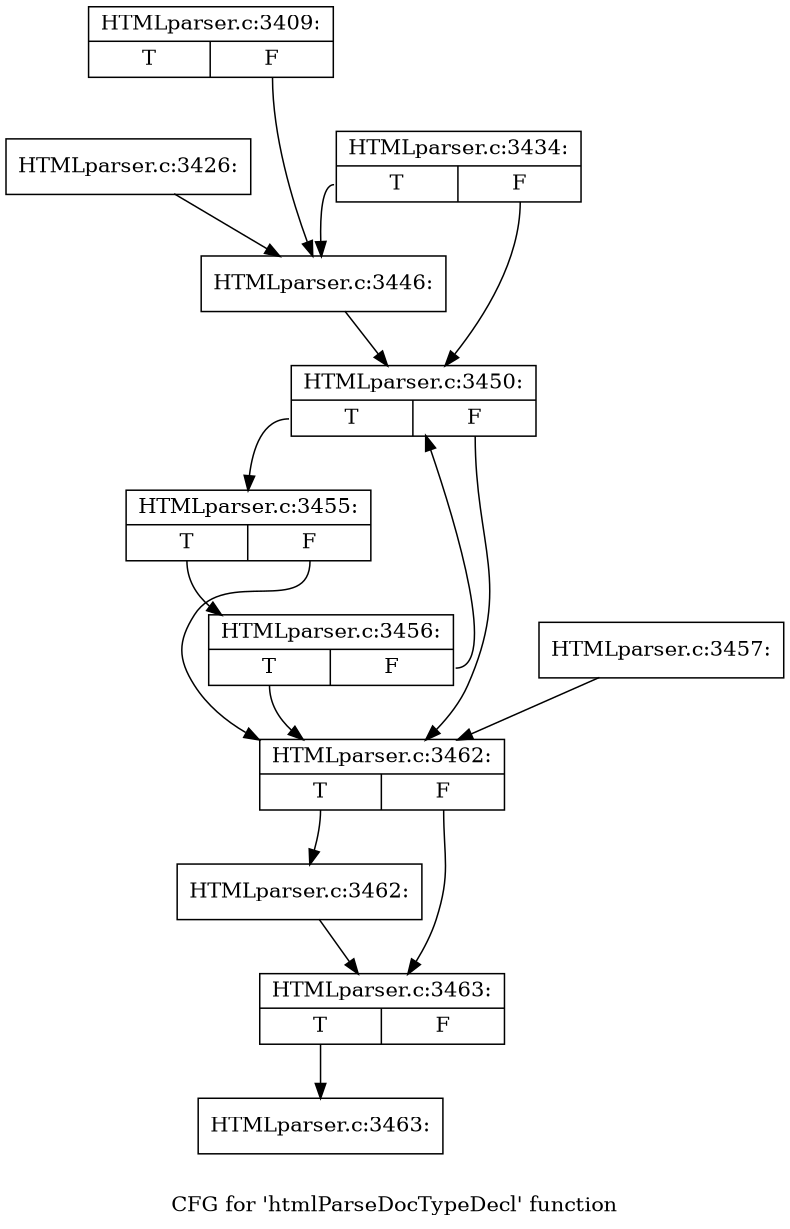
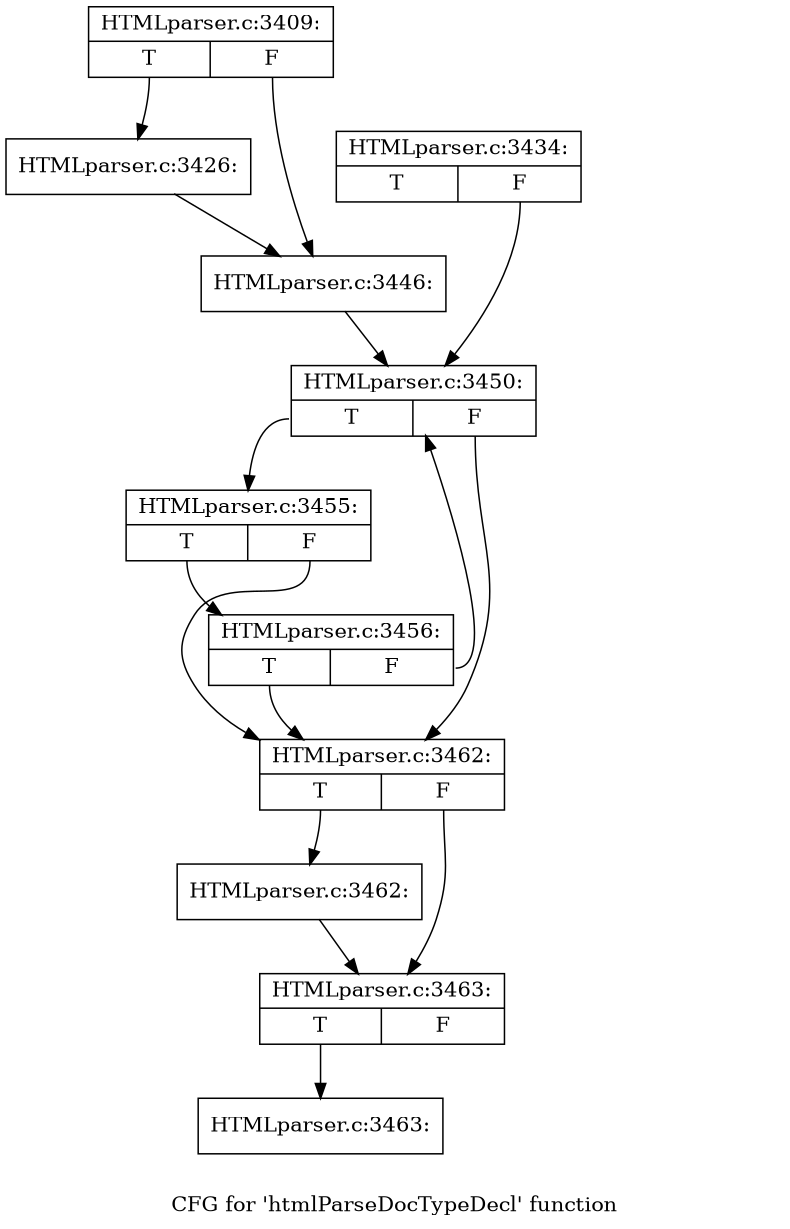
none -> (147, 101)
(322, 211) -> none
(661, 650) -> none
